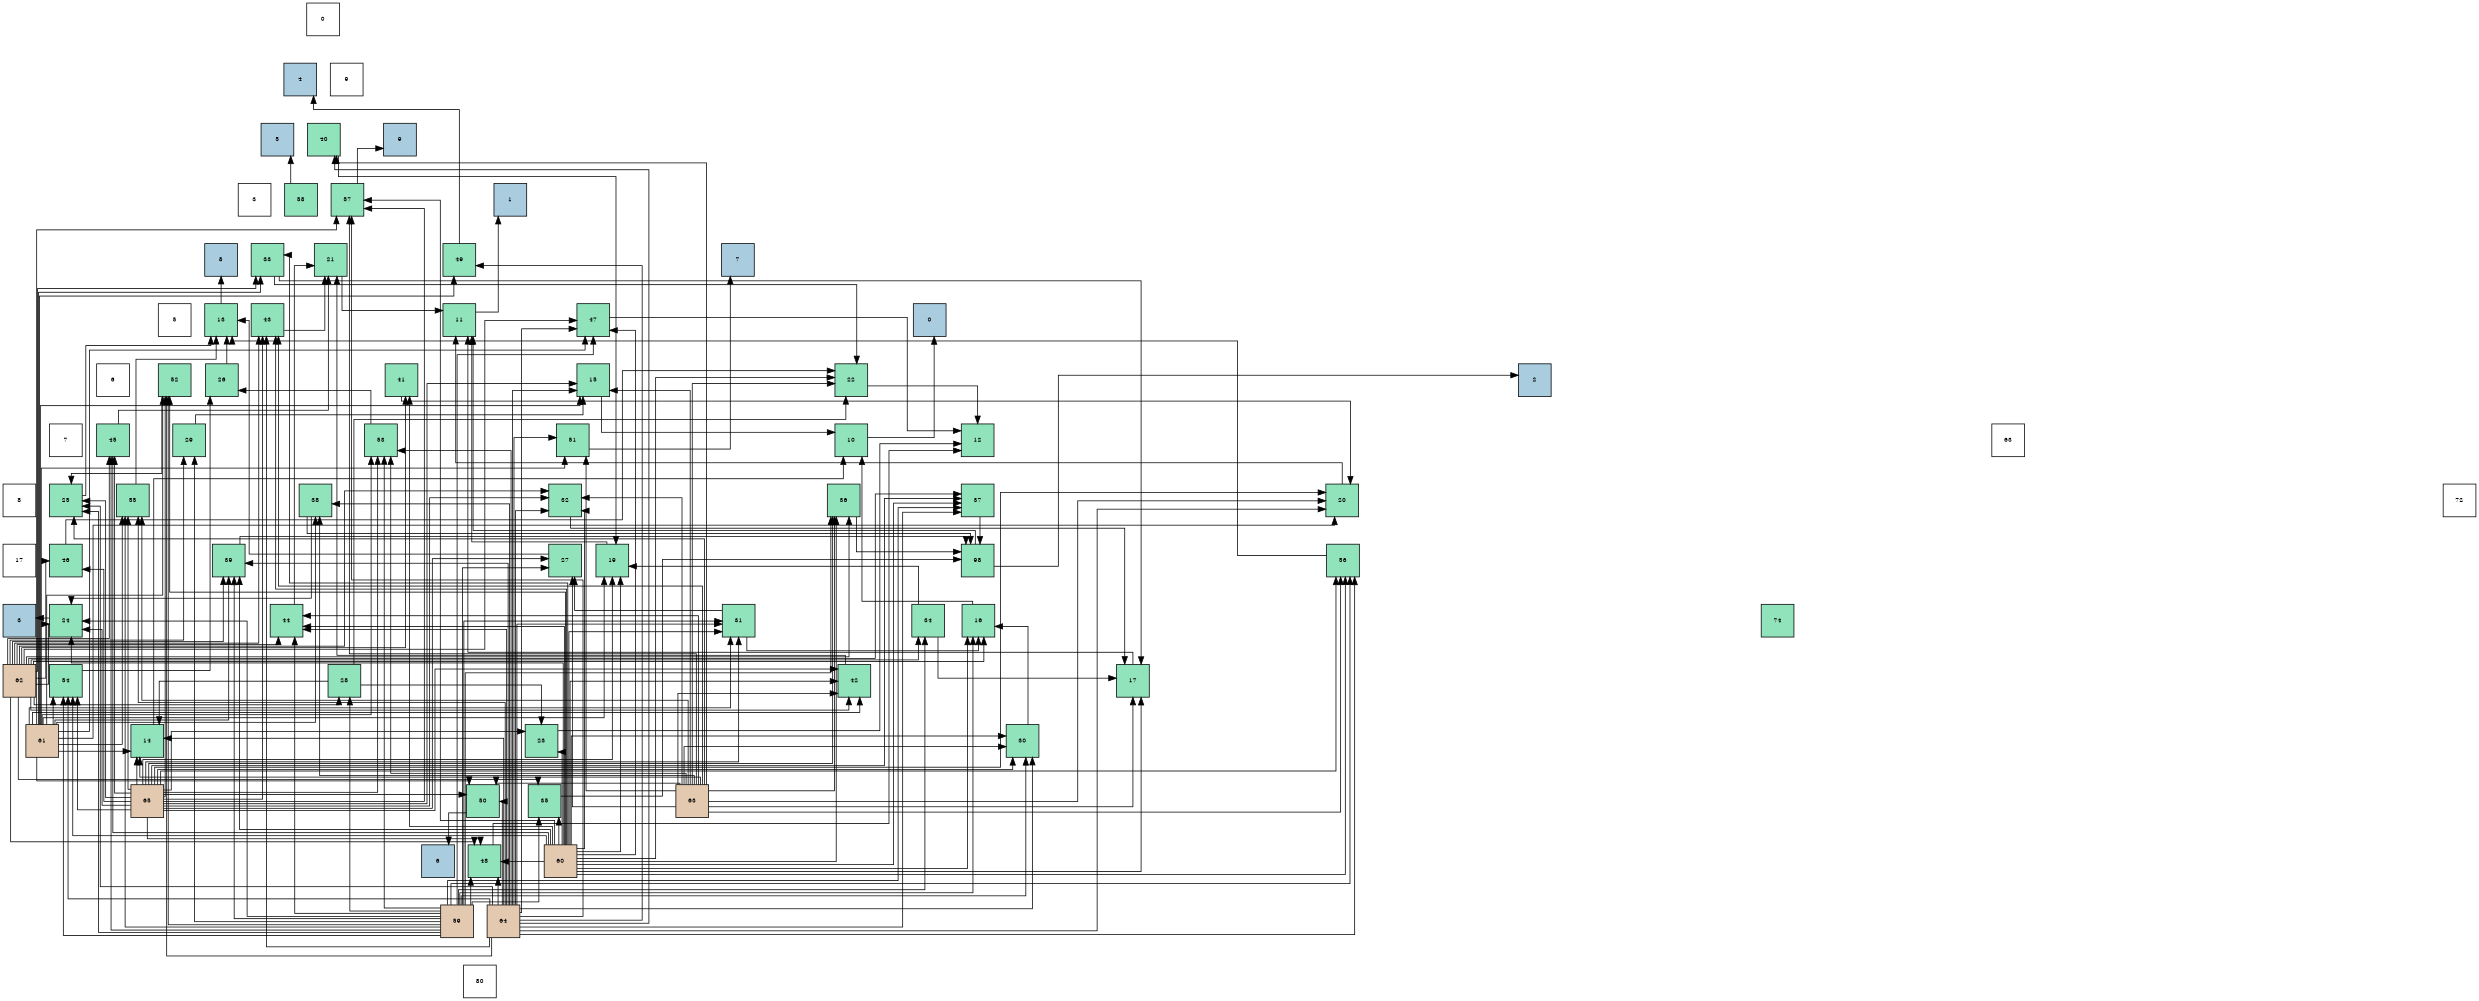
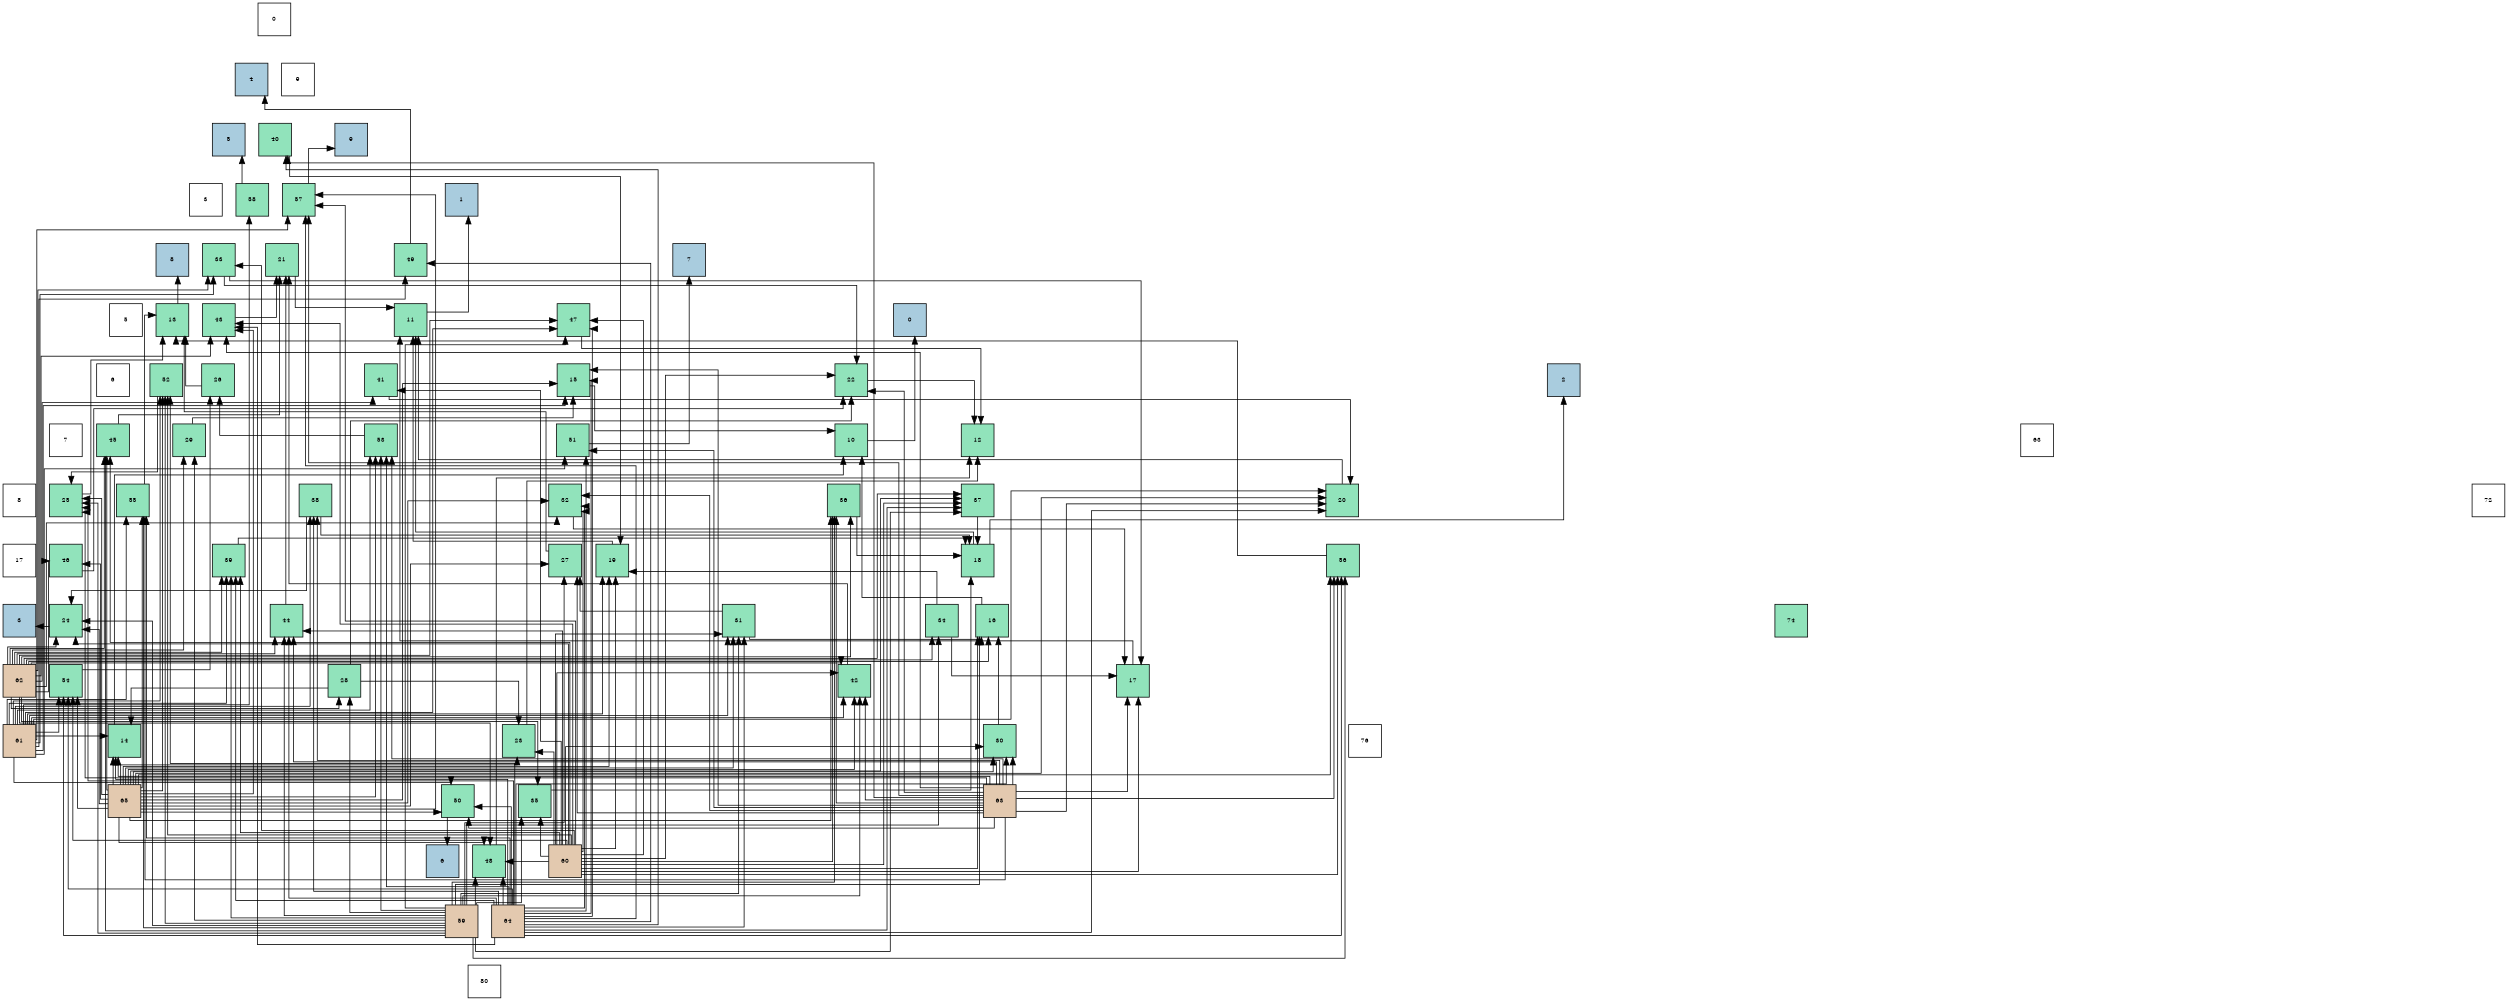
(978, 561) -> (978, 561)
none -> (249, 587)
none -> (1365, 741)
(980, 896) -> (752, 896)
